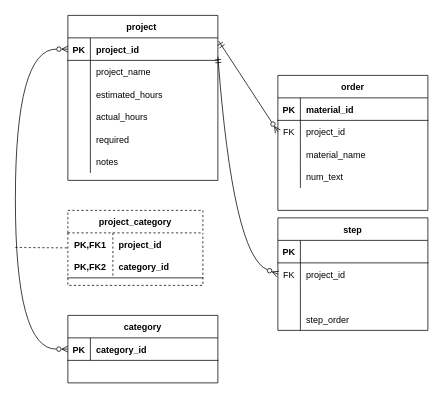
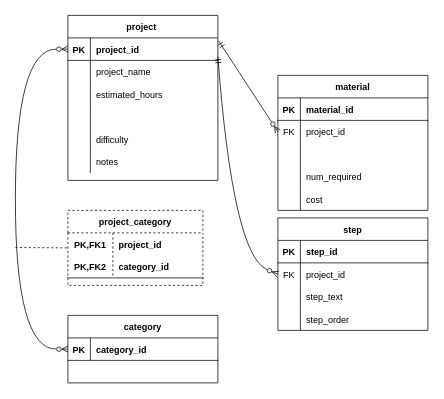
(353, 87) -> (353, 87)
(154, 117) -> none
(115, 140) -> (118, 140)
(364, 154) -> none
(326, 177) -> (335, 177)
none -> (364, 199)
none -> (364, 252)
none -> (364, 297)
